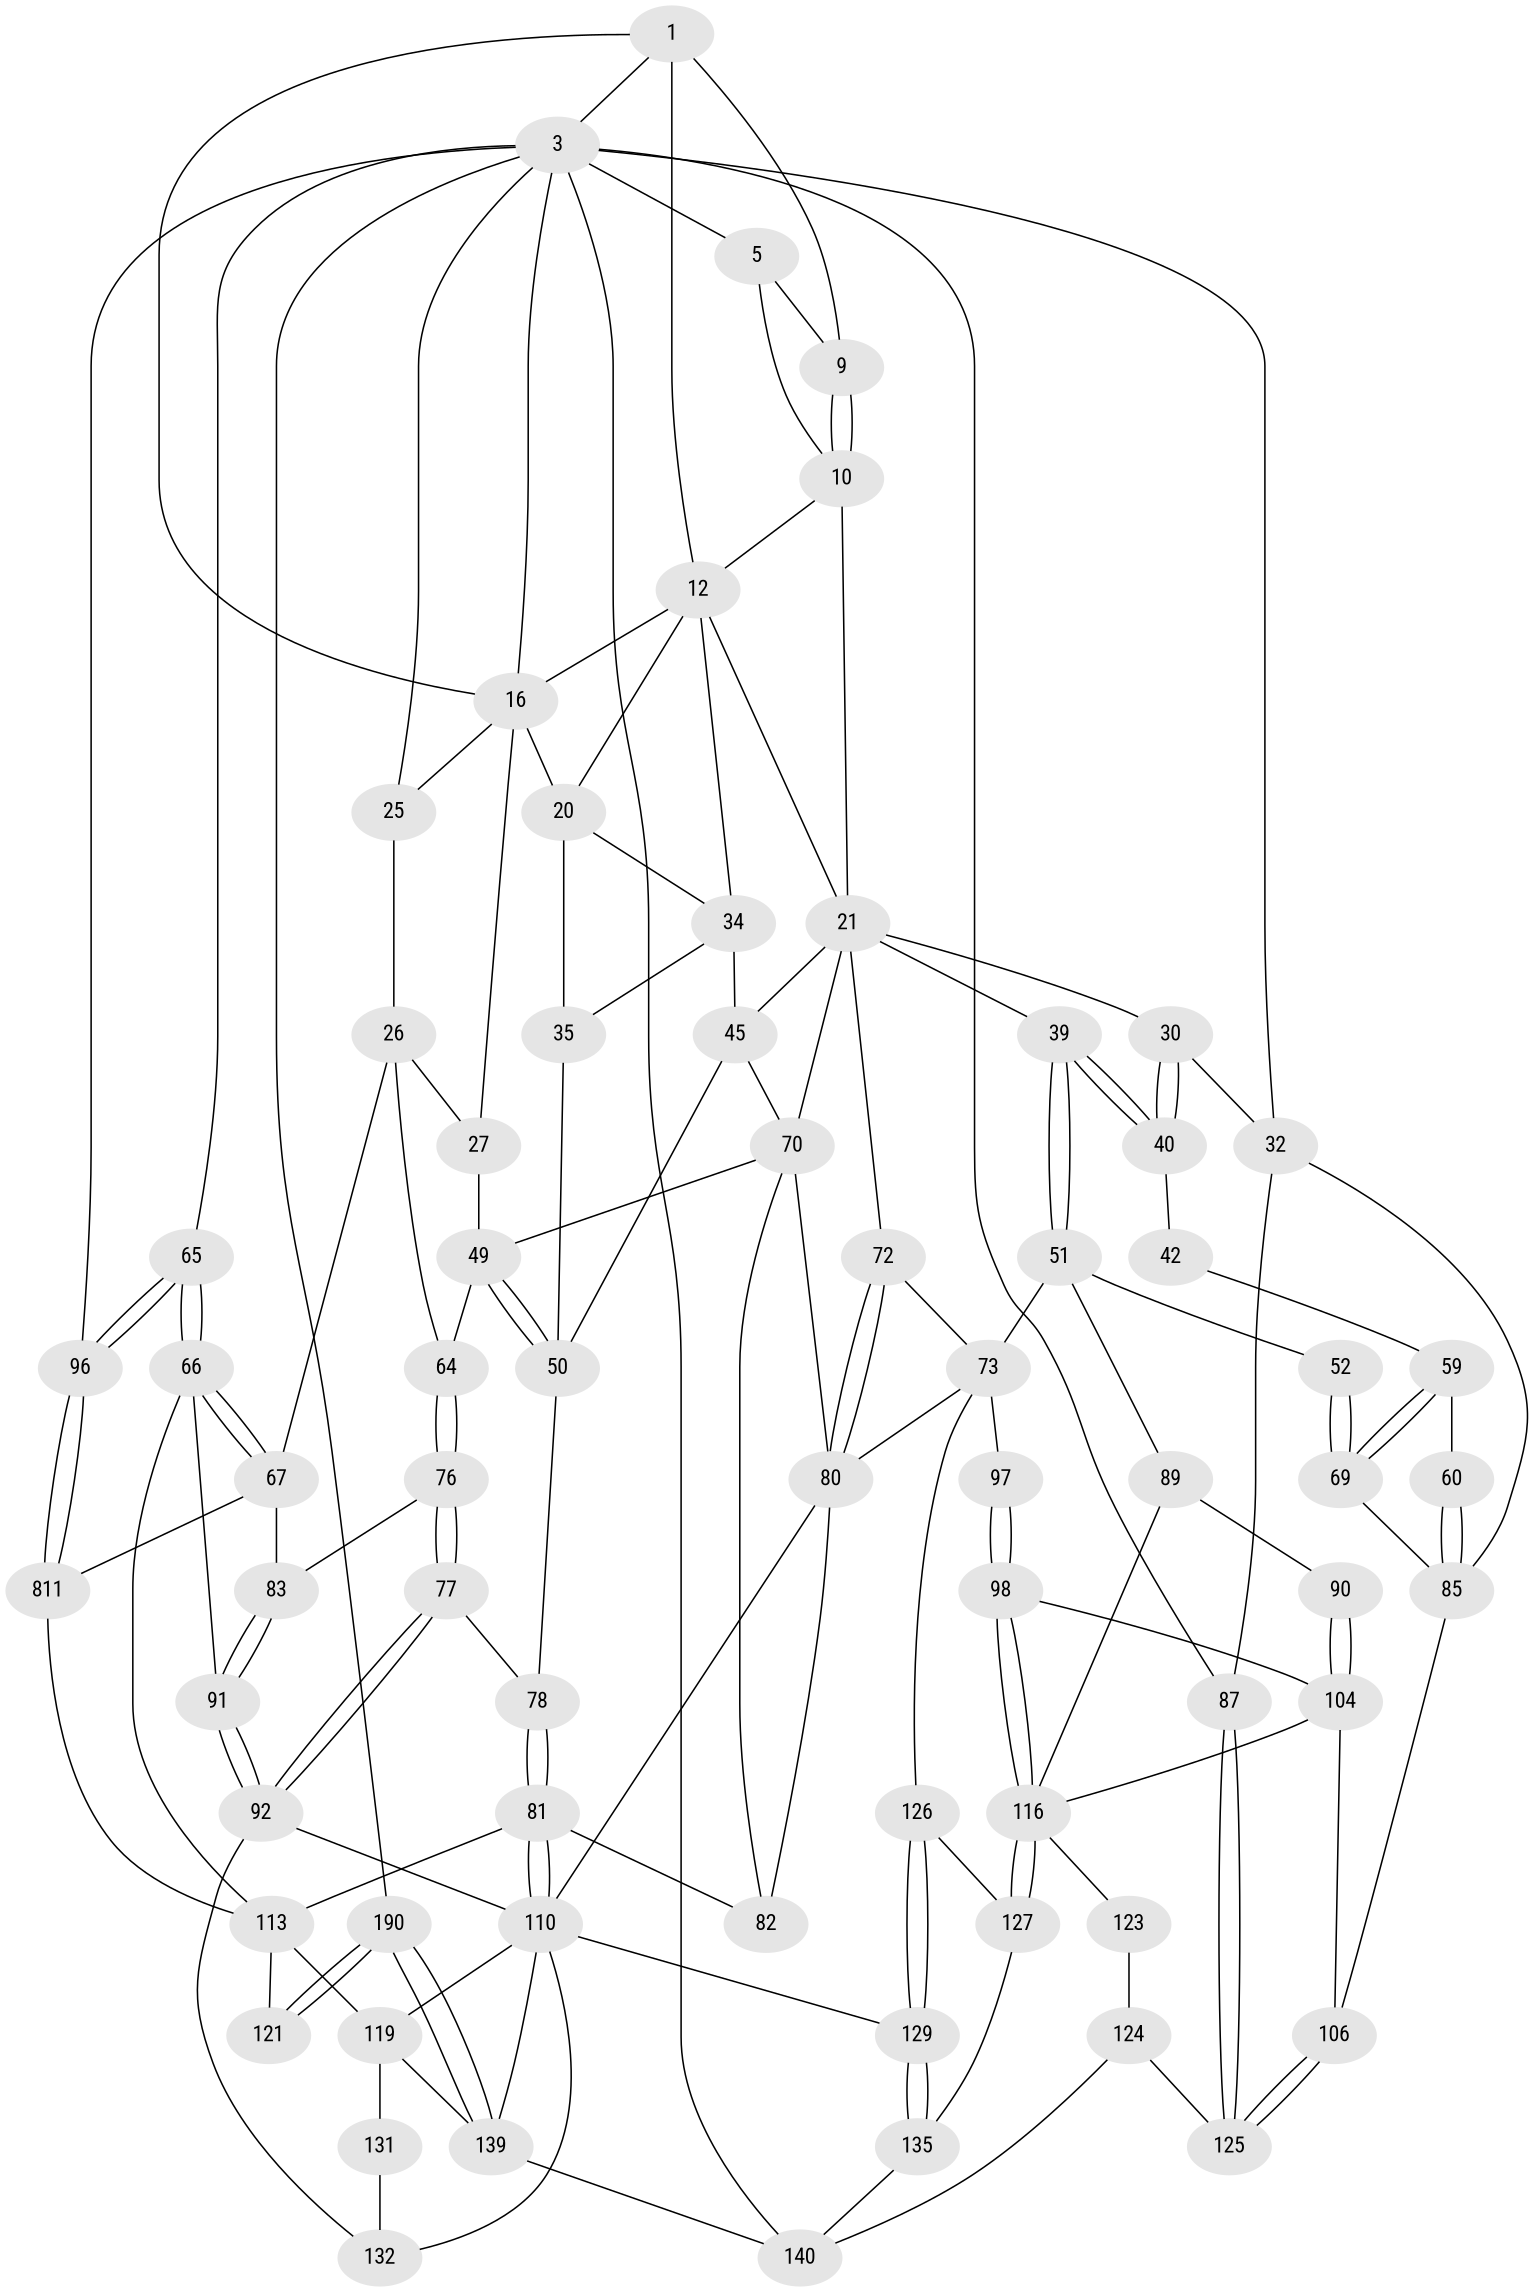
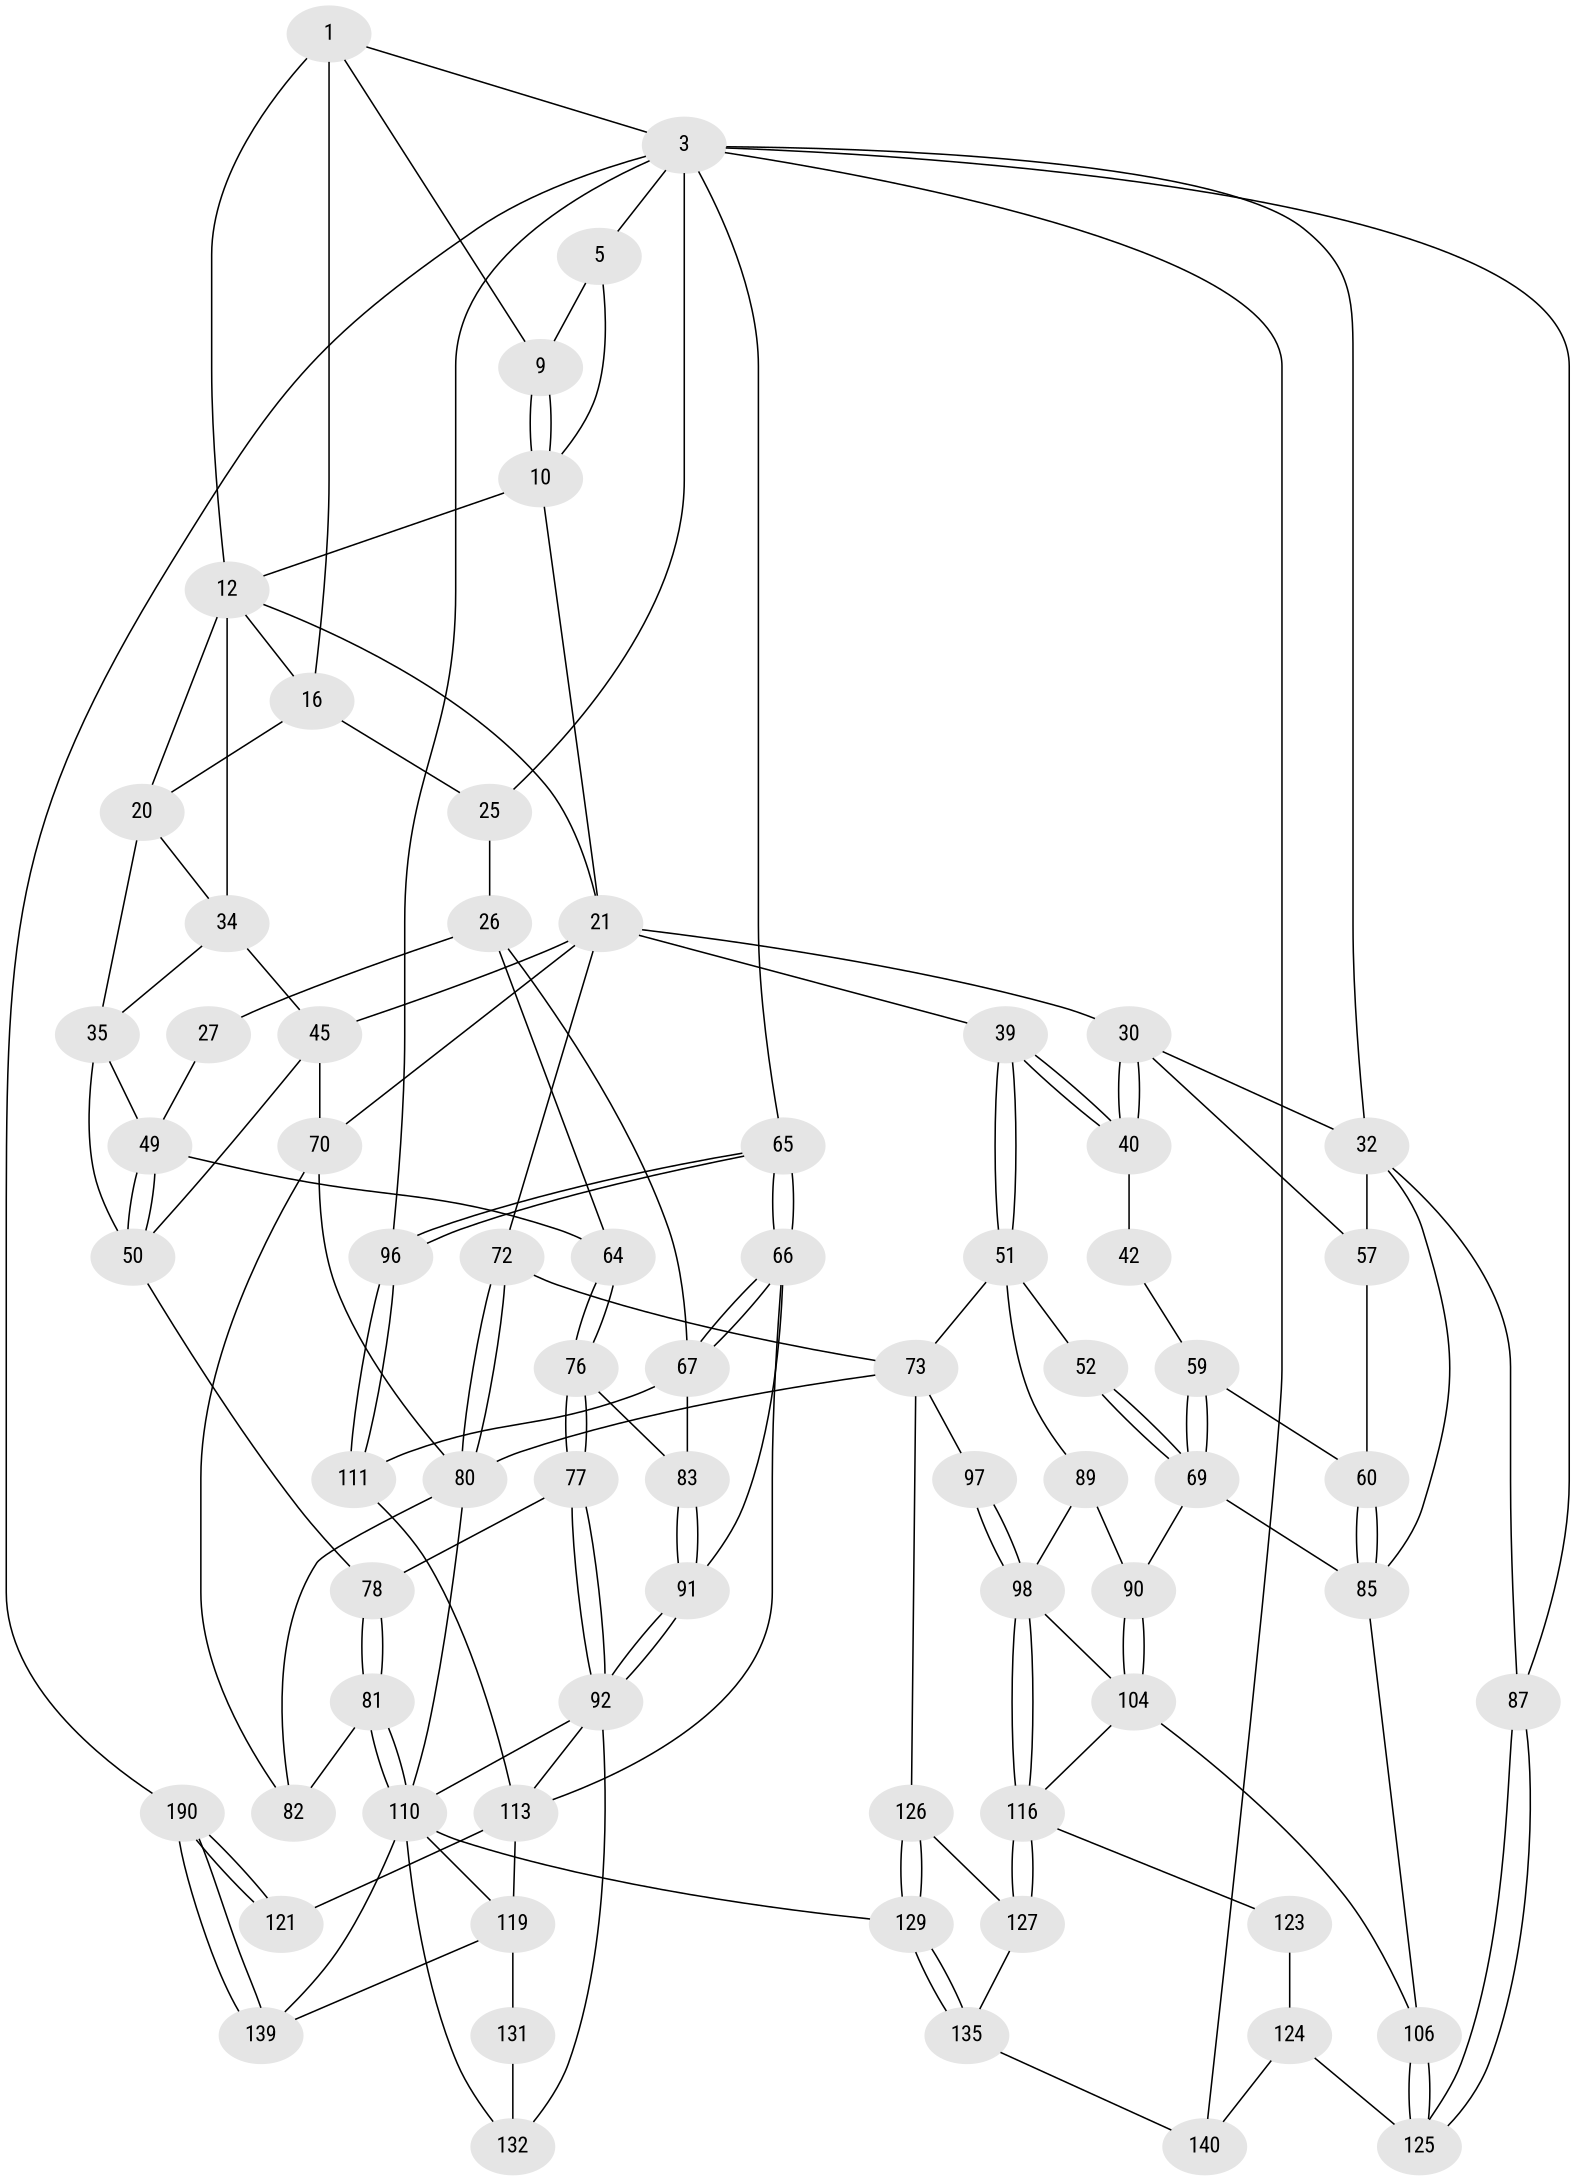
(528, 422) -> none
(496, 923) -> none
(635, 1202) -> (123, 1090)
none -> (1367, 1257)
none -> (1165, 1535)
(48, 1591) -> (354, 1480)
(1100, 1646) -> (1054, 1535)
(419, 1862) -> (558, 1758)
(645, 2202) -> none
